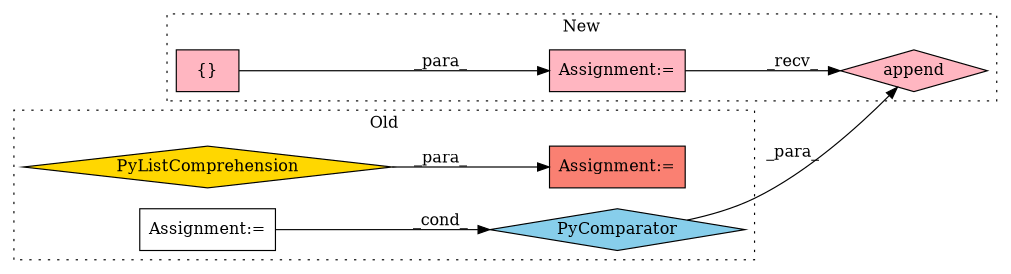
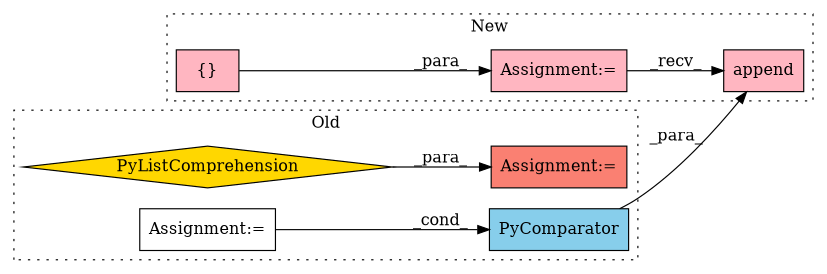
(914, 71) -> (764, 71)
(617, 230) -> (559, 230)
